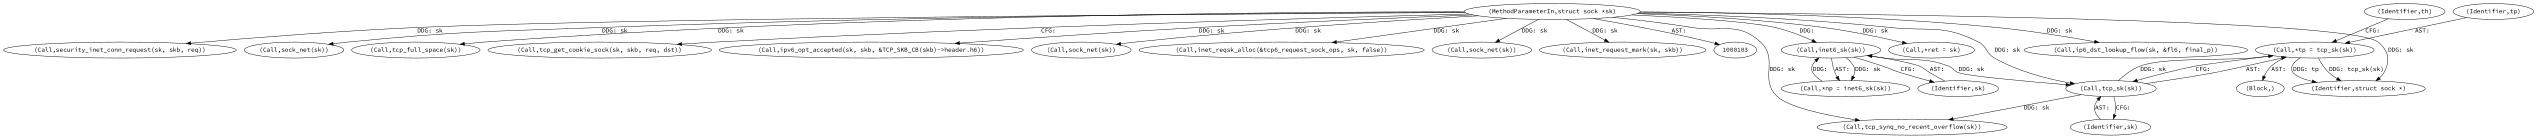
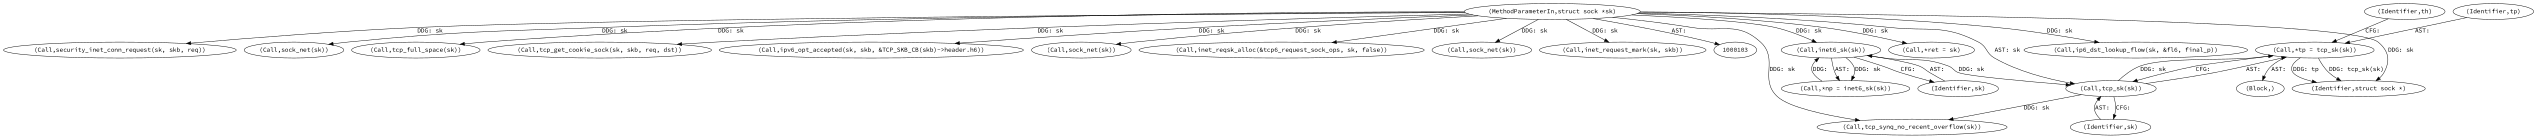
(1050, 31) -> (1050, 31)
(1809, 31) -> (1809, 31)
(2007, 50) -> (2007, 50)
